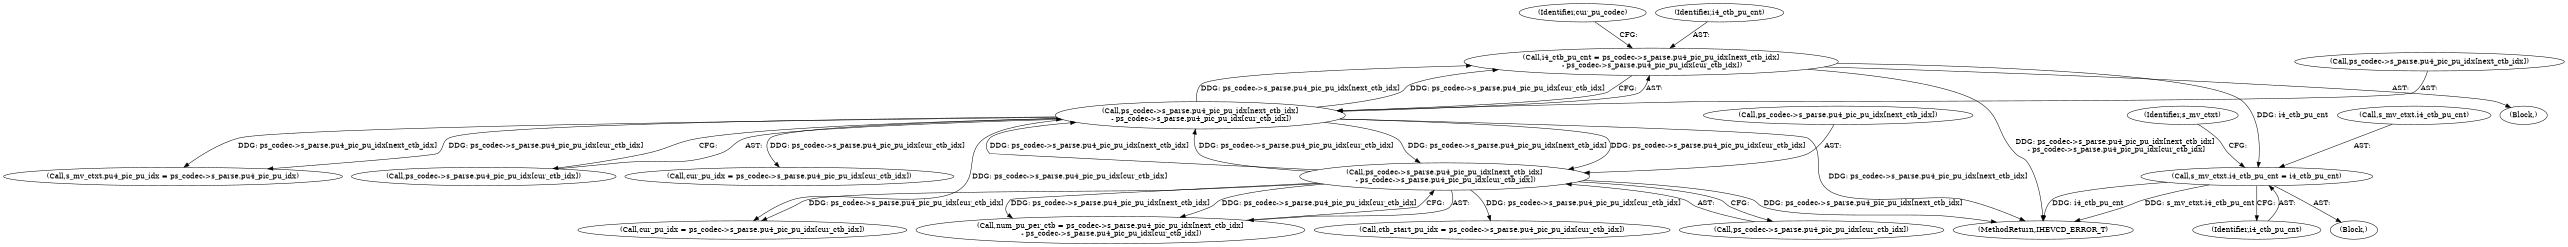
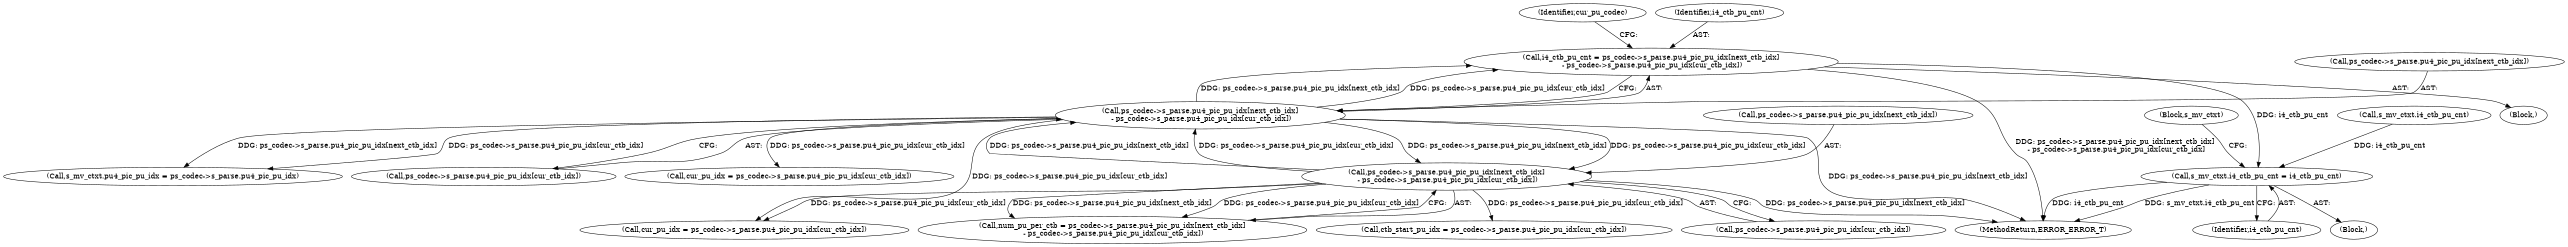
(2183, 115) -> (2191, 115)
(2364, 146) -> (2390, 146)
(2043, 230) -> (2043, 230)
